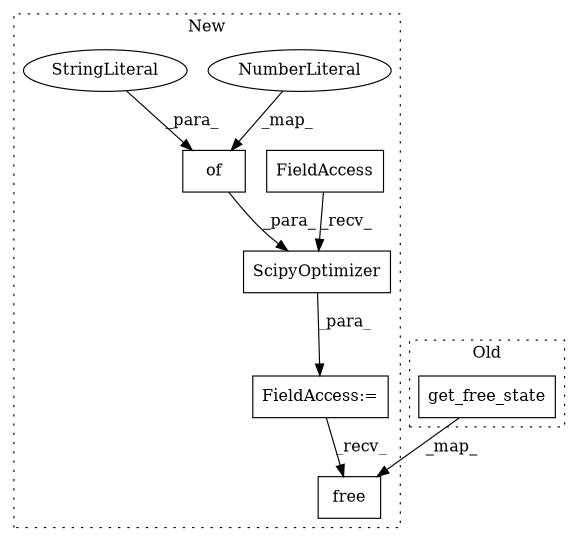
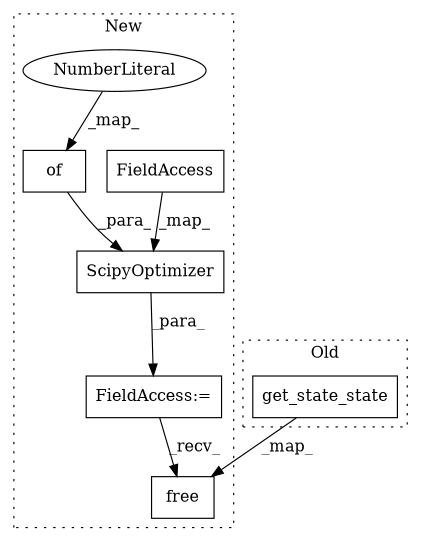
(105, 71) -> none
(347, 222) -> (185, 222)
(487, 397) -> (325, 397)
